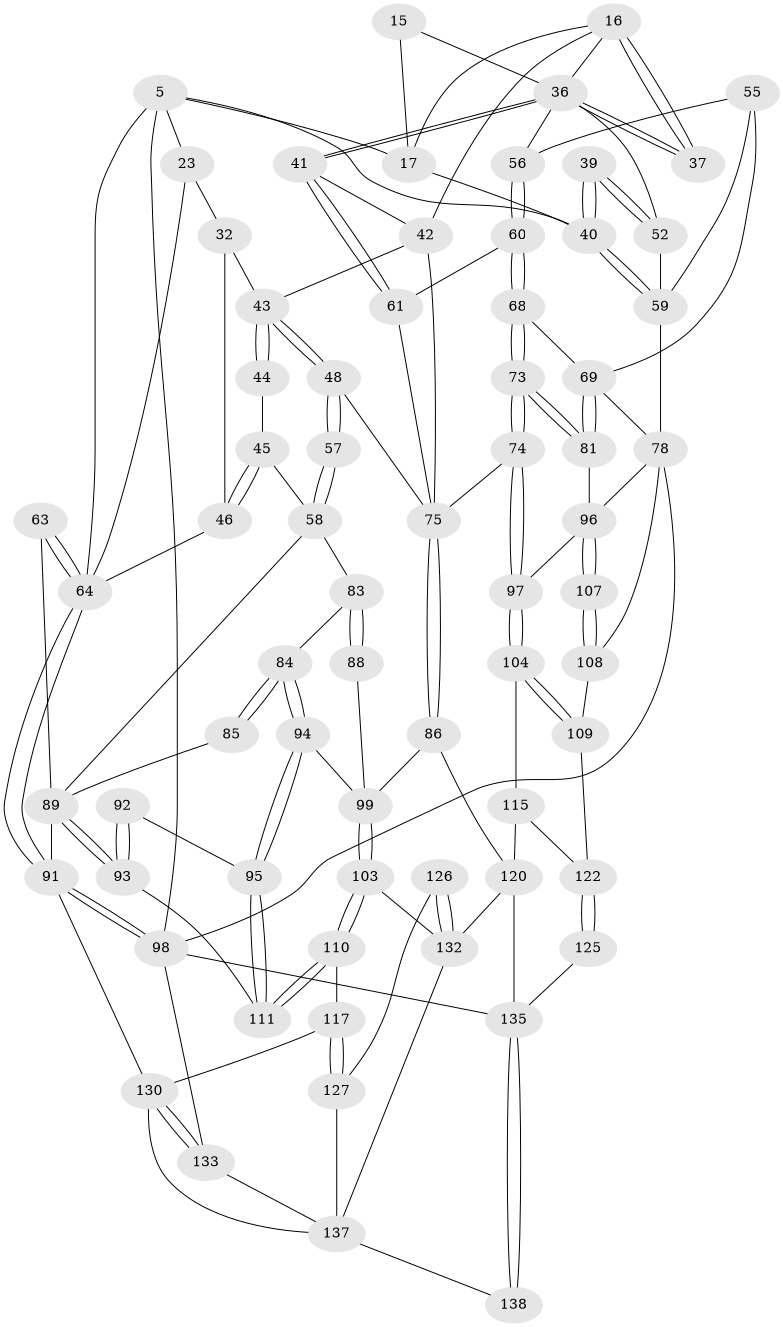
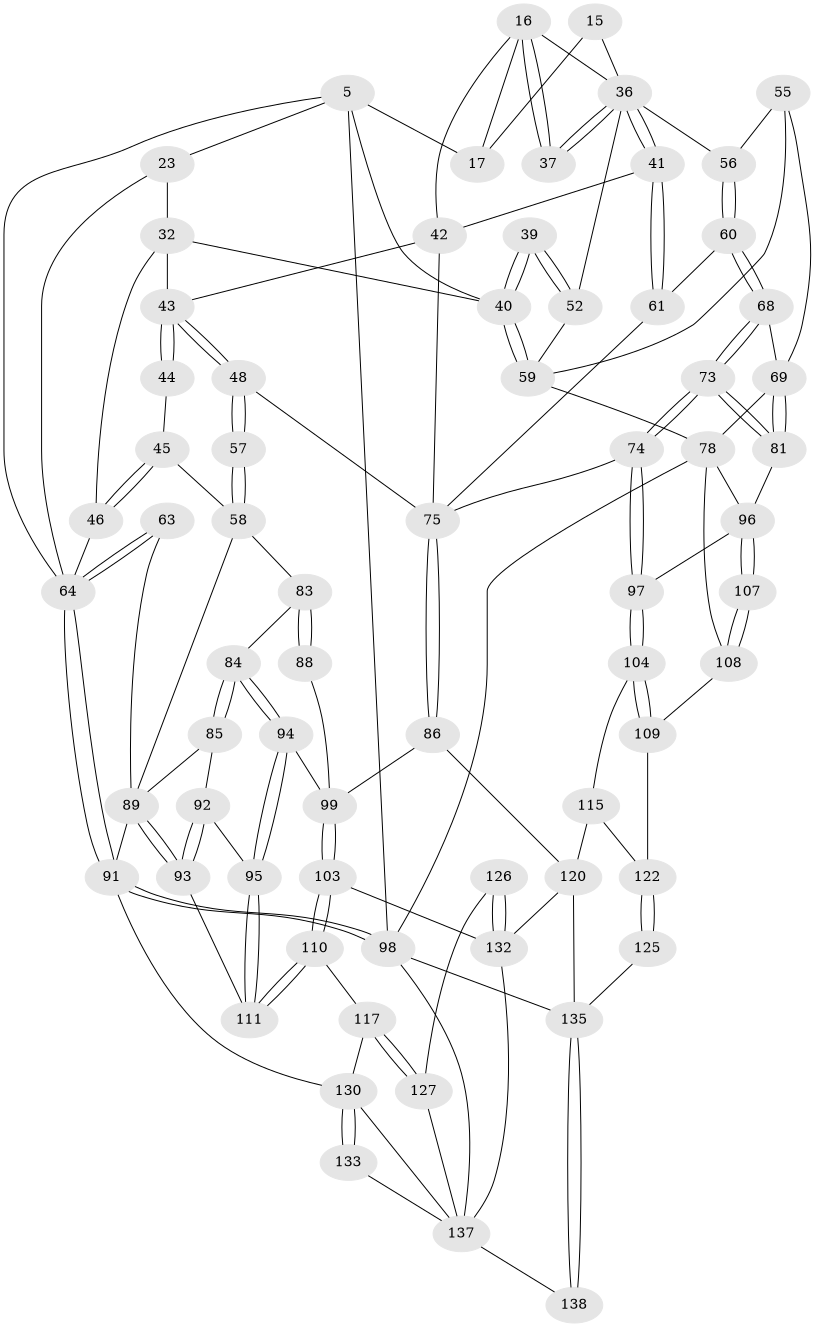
(501, 197) -> (336, 271)
none -> (209, 770)
(184, 1056) -> (463, 1082)
